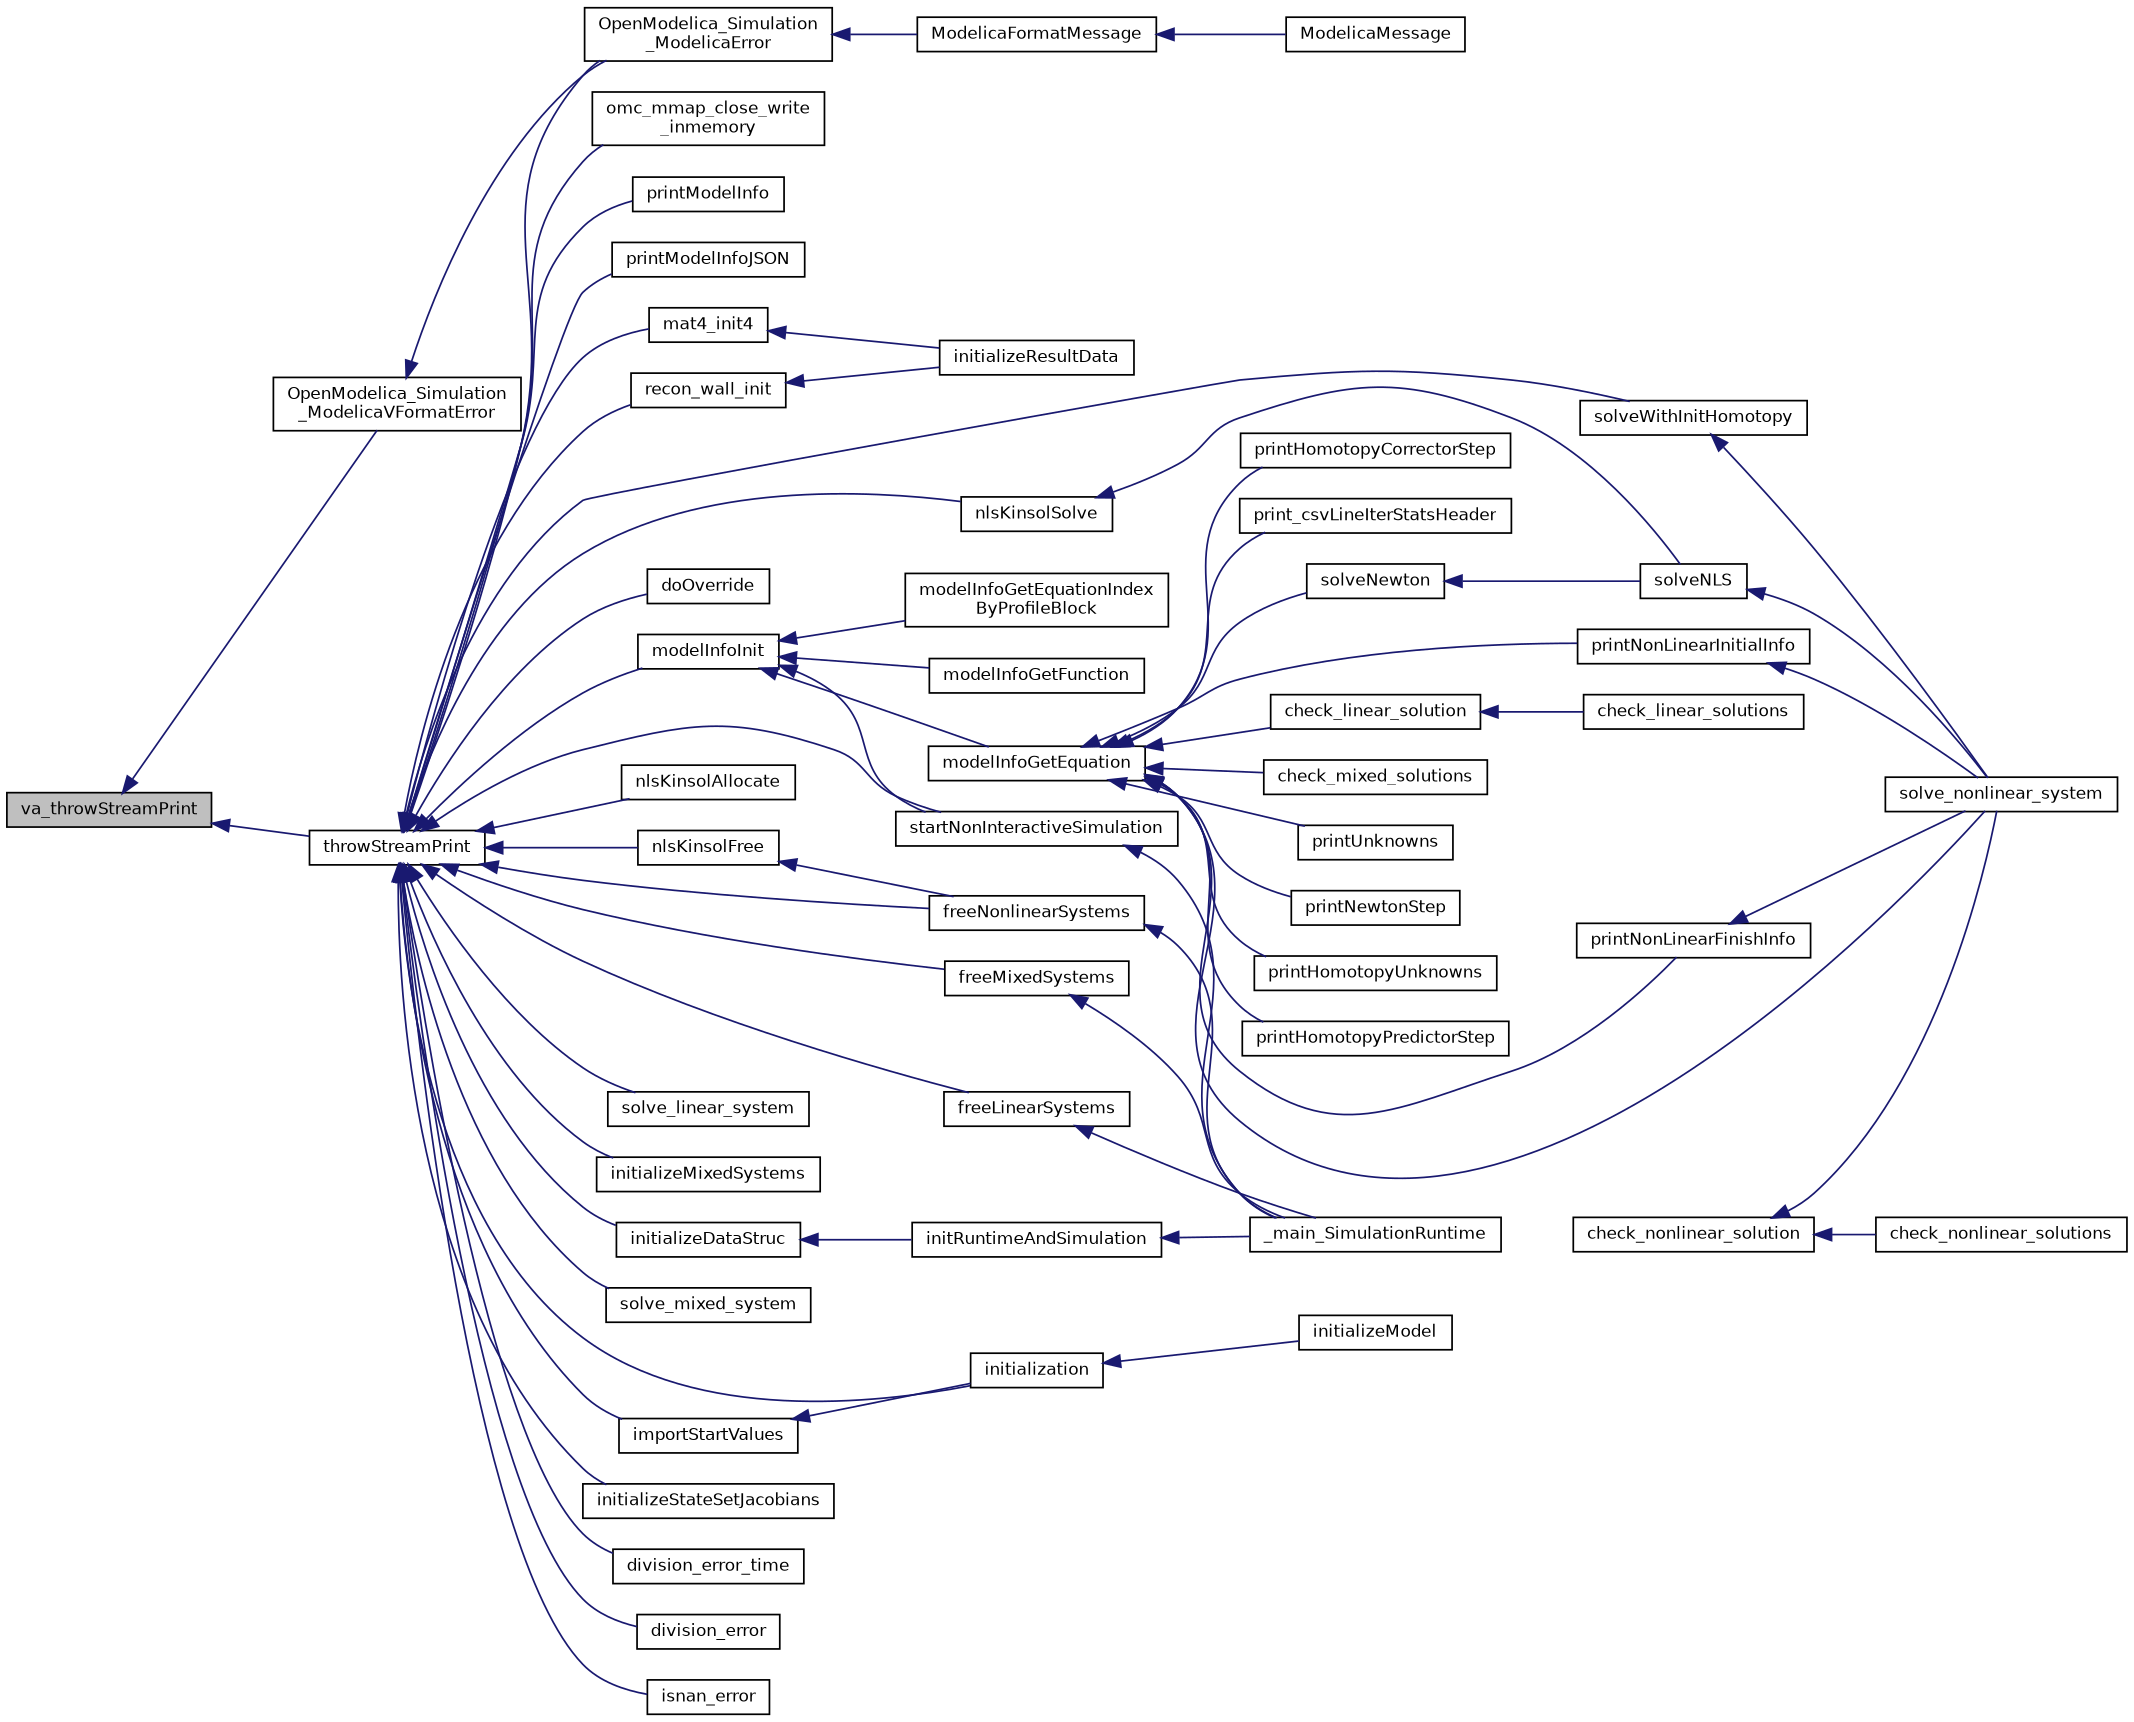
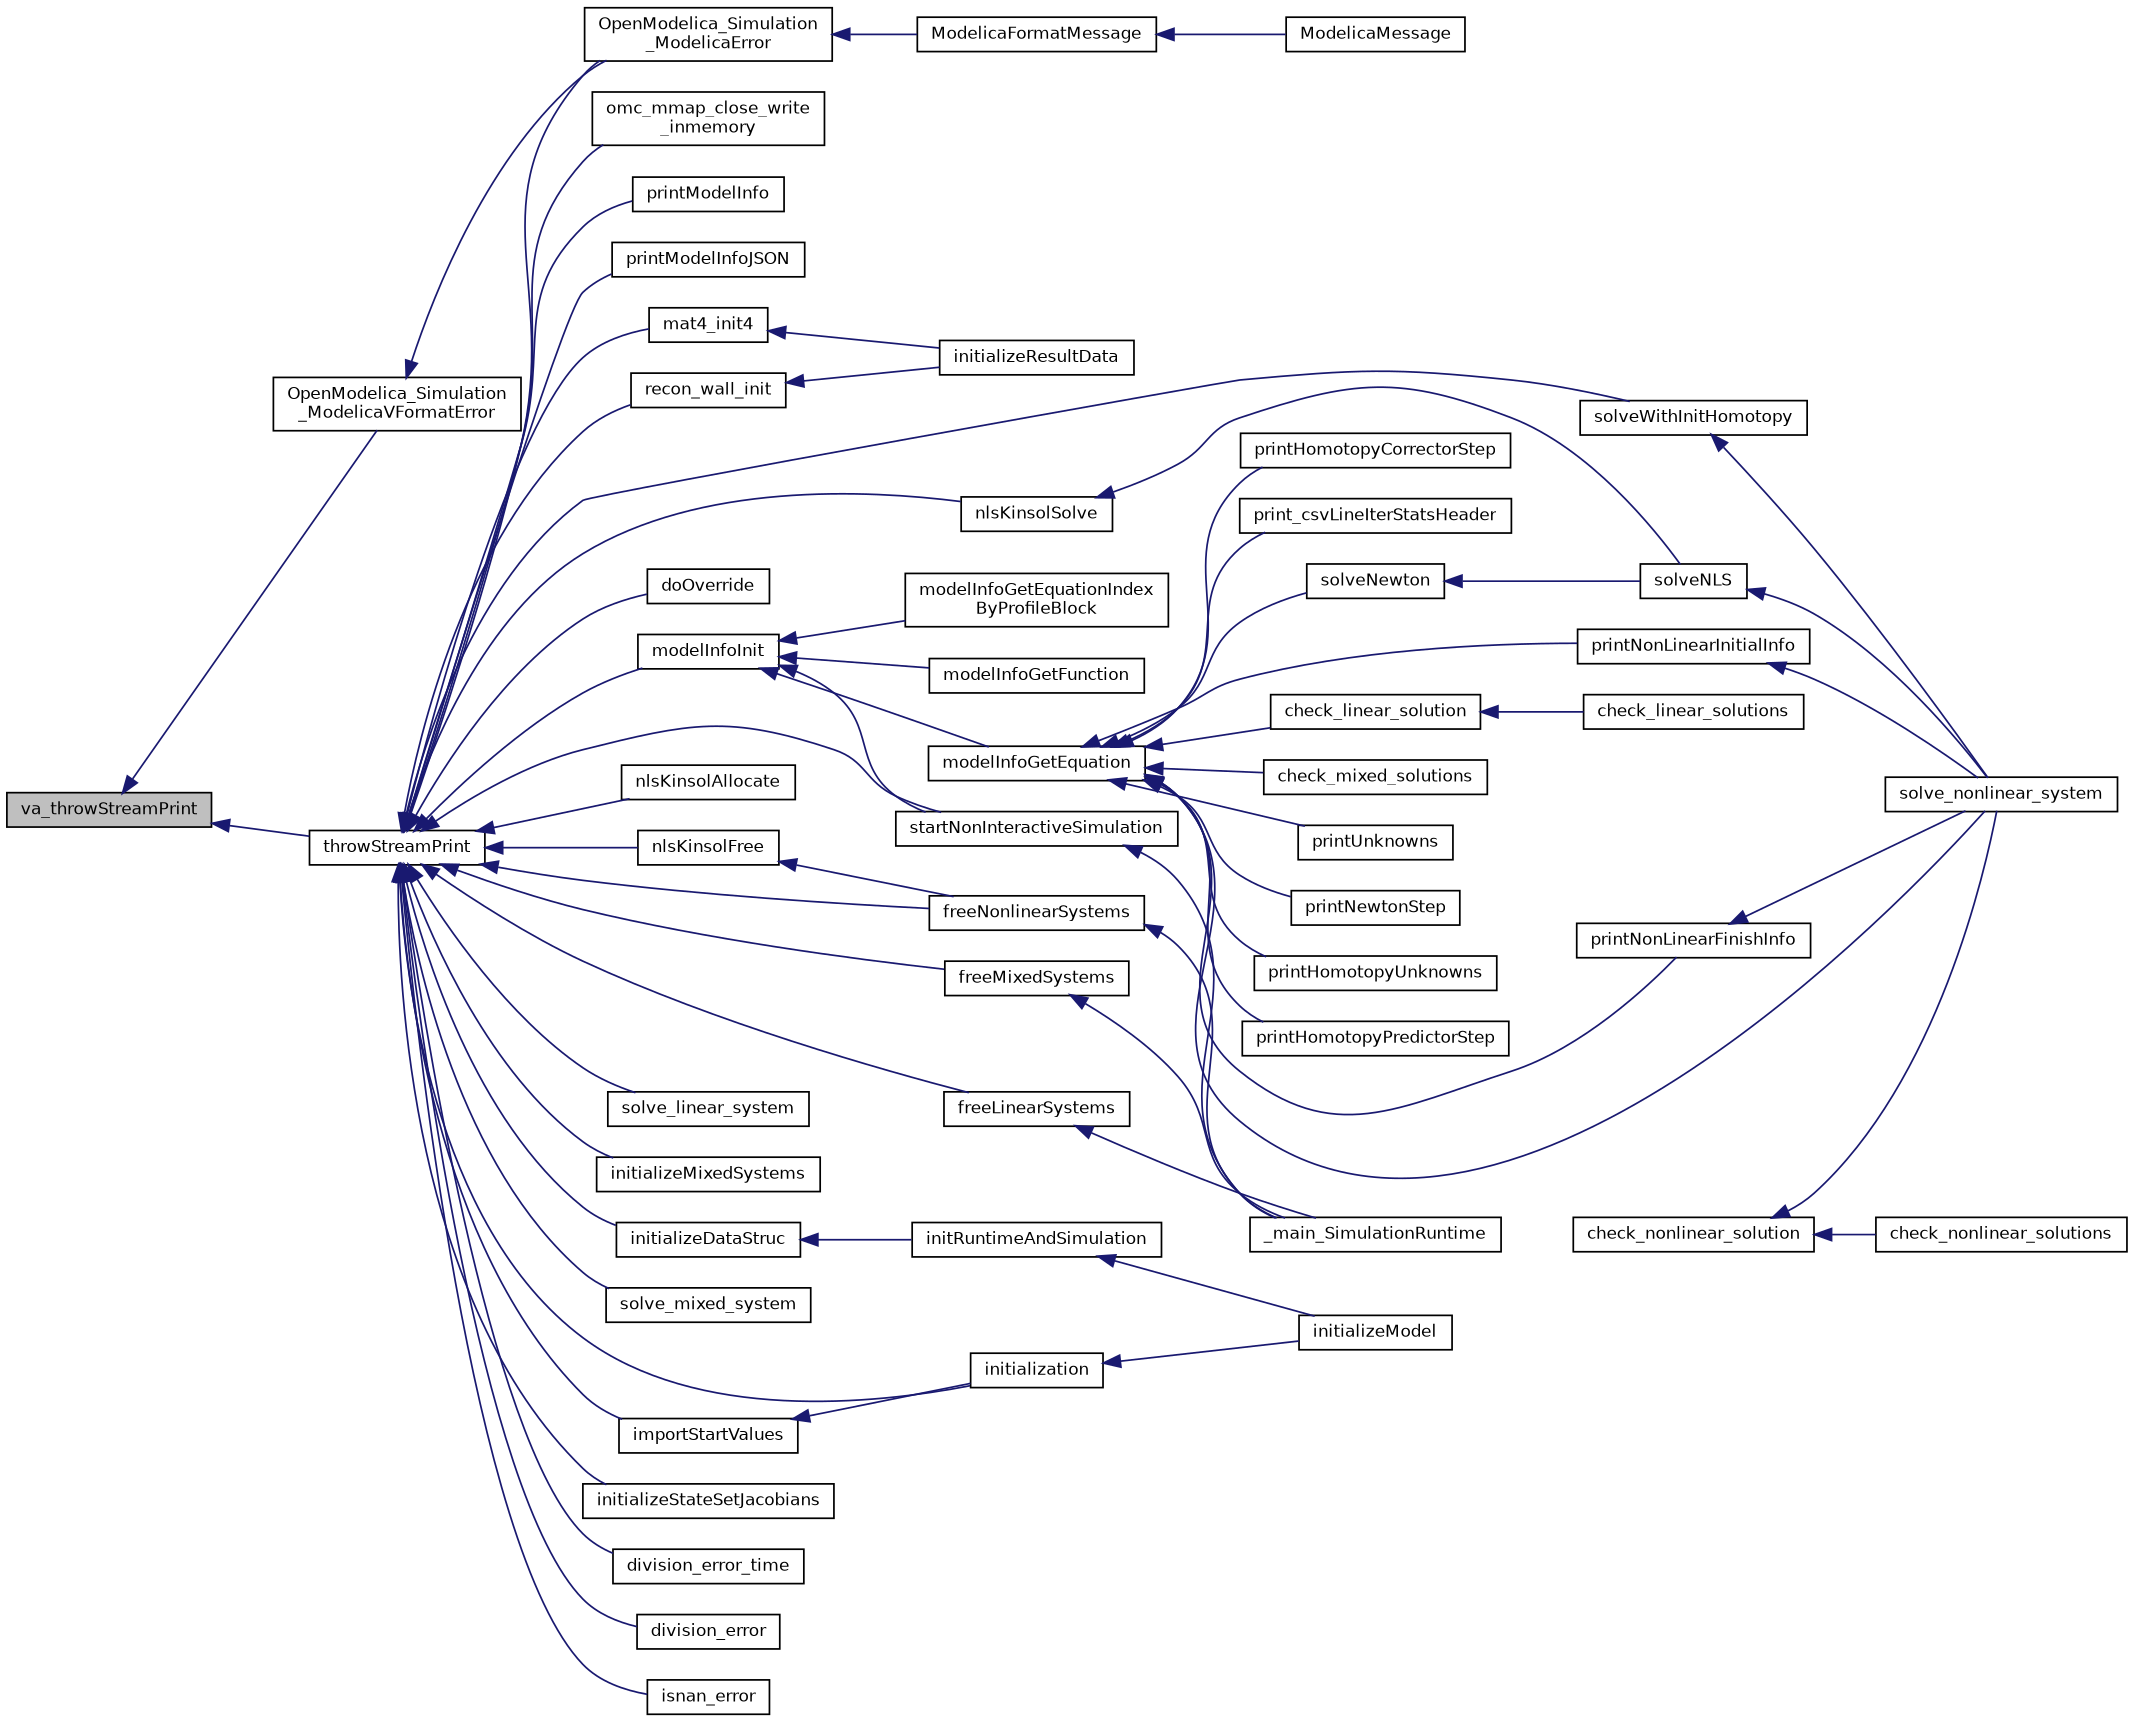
(1215, 1237) -> (1215, 1289)
